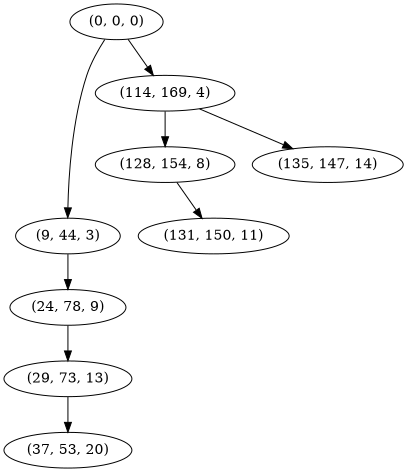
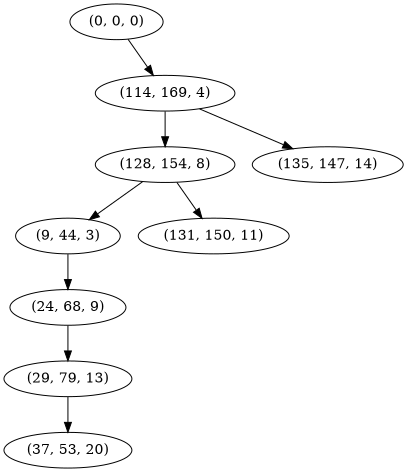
(76, 121) -> (120, 198)
(68, 307) -> (68, 307)
(68, 379) -> (68, 379)
